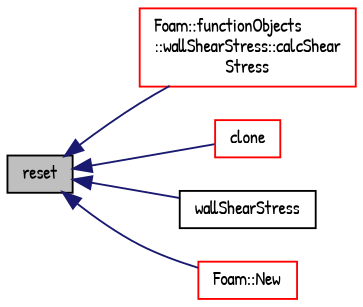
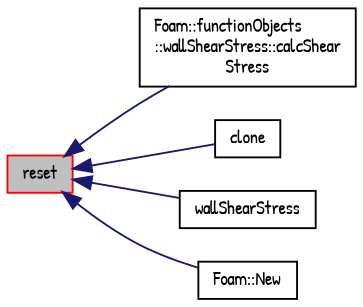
(248, 47) -> (248, 47)
(248, 139) -> (248, 139)
(40, 174) -> (40, 174)
(248, 280) -> (248, 280)
